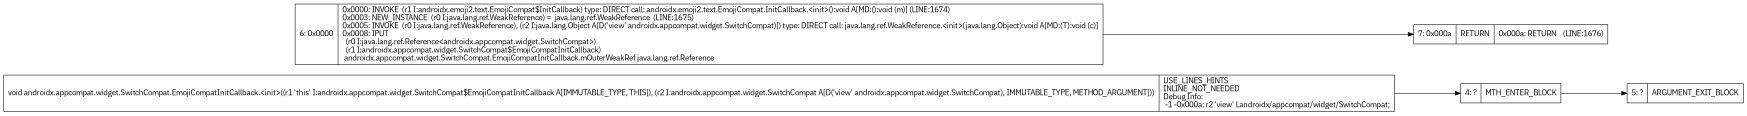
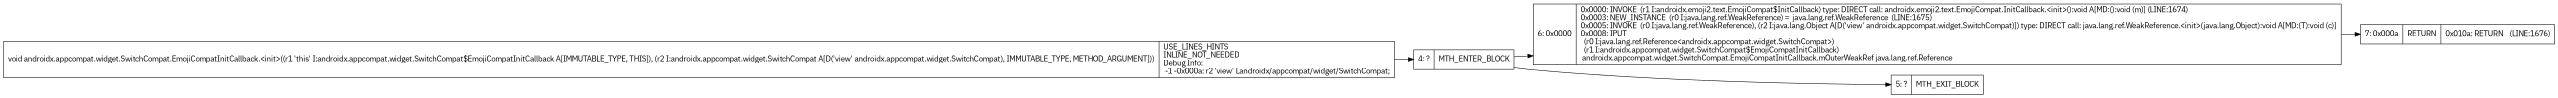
(1551, 34) -> (2498, 34)
none -> (1521, 56)
(1695, 93) -> (1947, 84)
